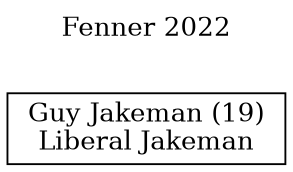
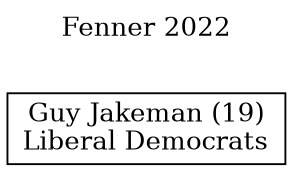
(146, 129) -> (146, 129)
